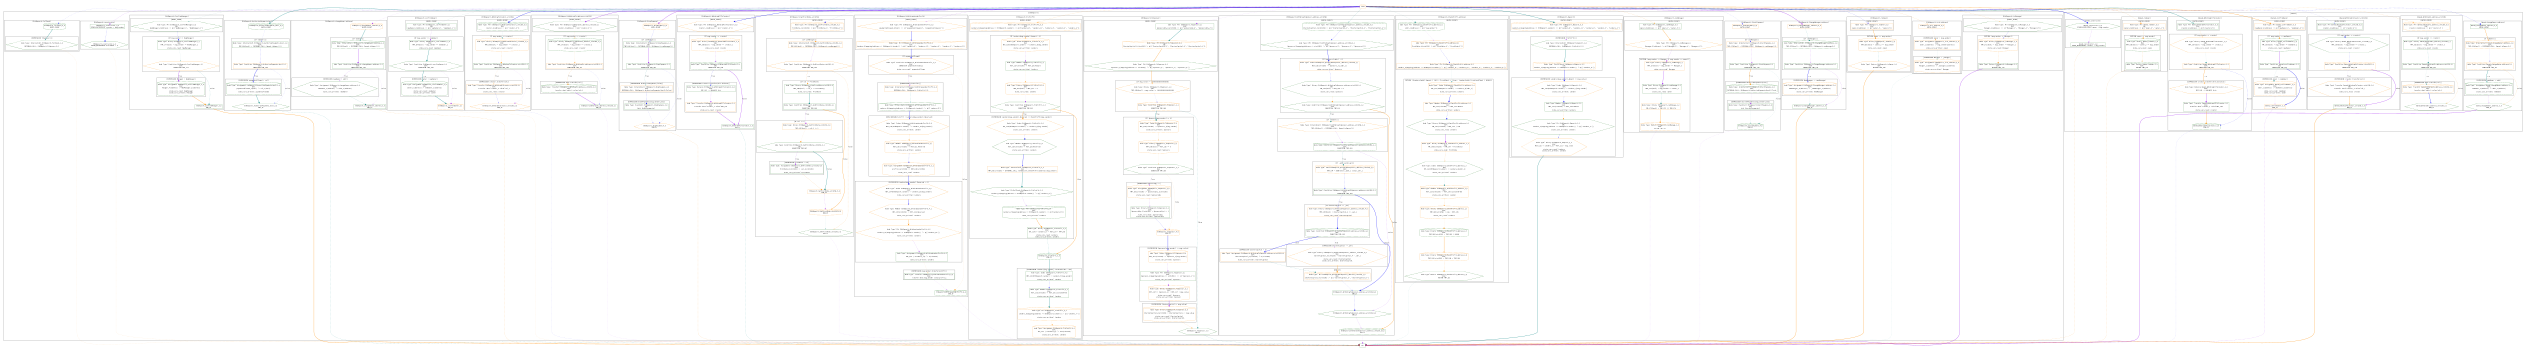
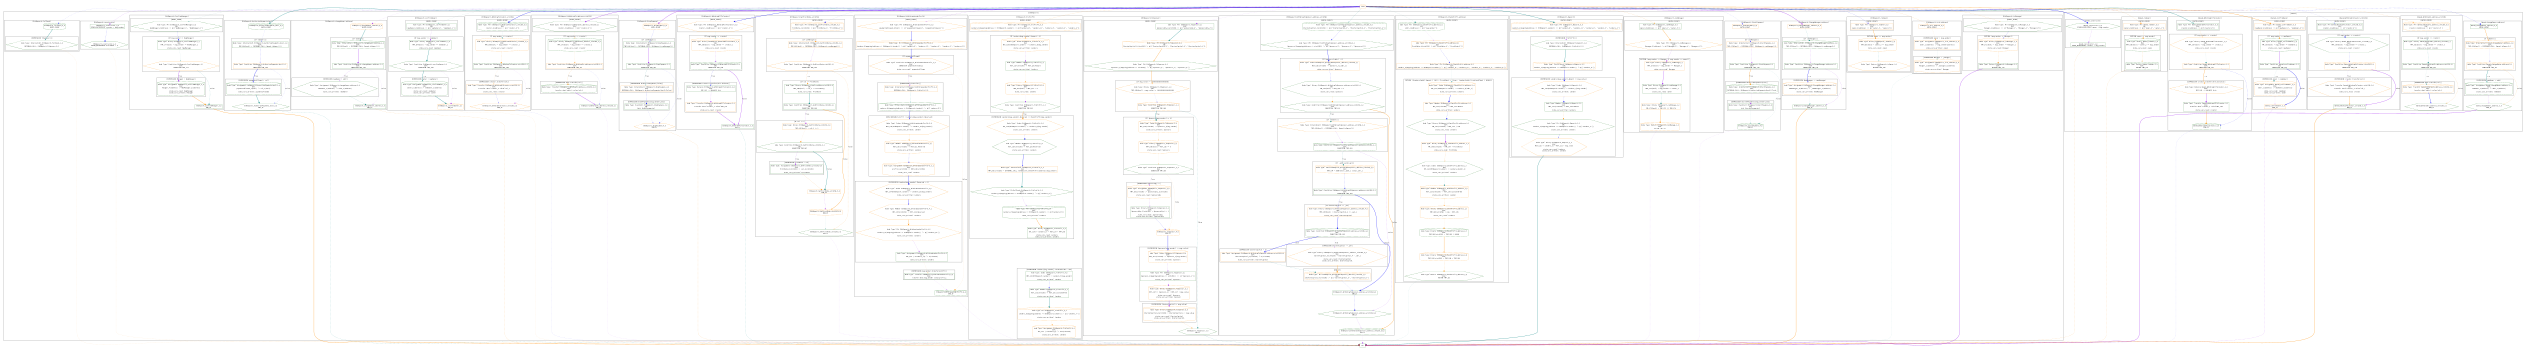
(1049, 257) -> none
(1748, 342) -> none
